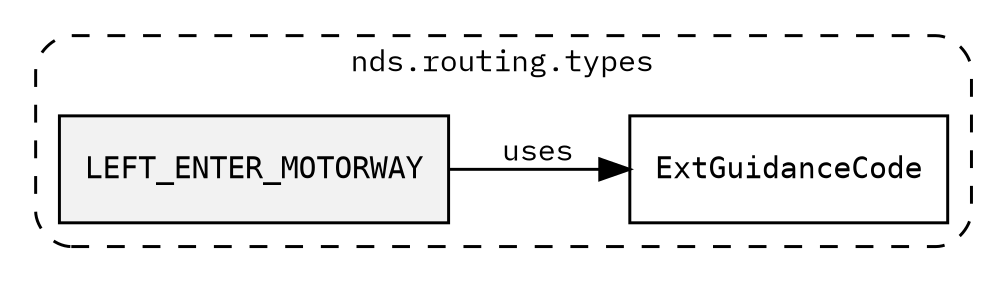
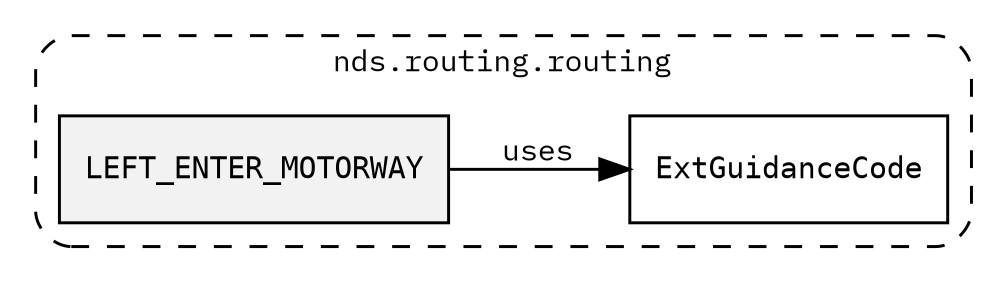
(504, 64) -> (504, 64)
